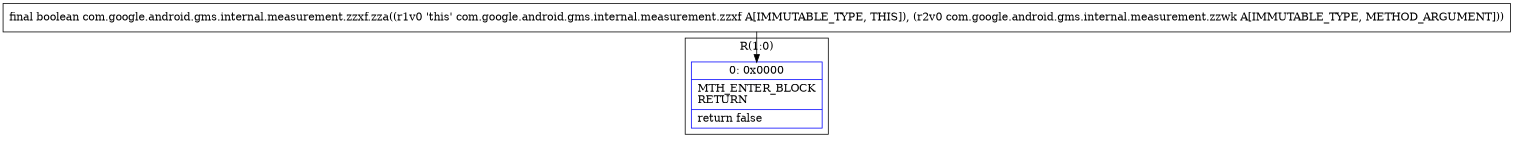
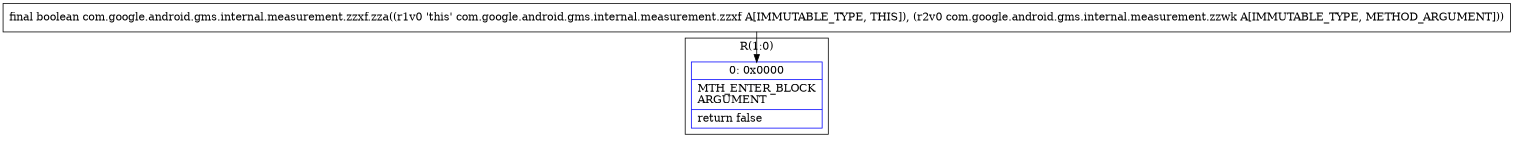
(723, 100) -> (732, 100)
